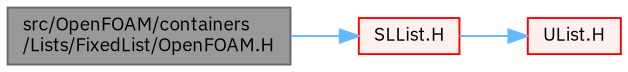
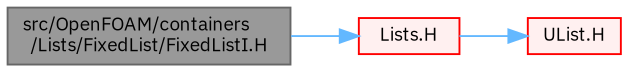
(149, 36) -> (149, 36)
(409, 36) -> (409, 36)
